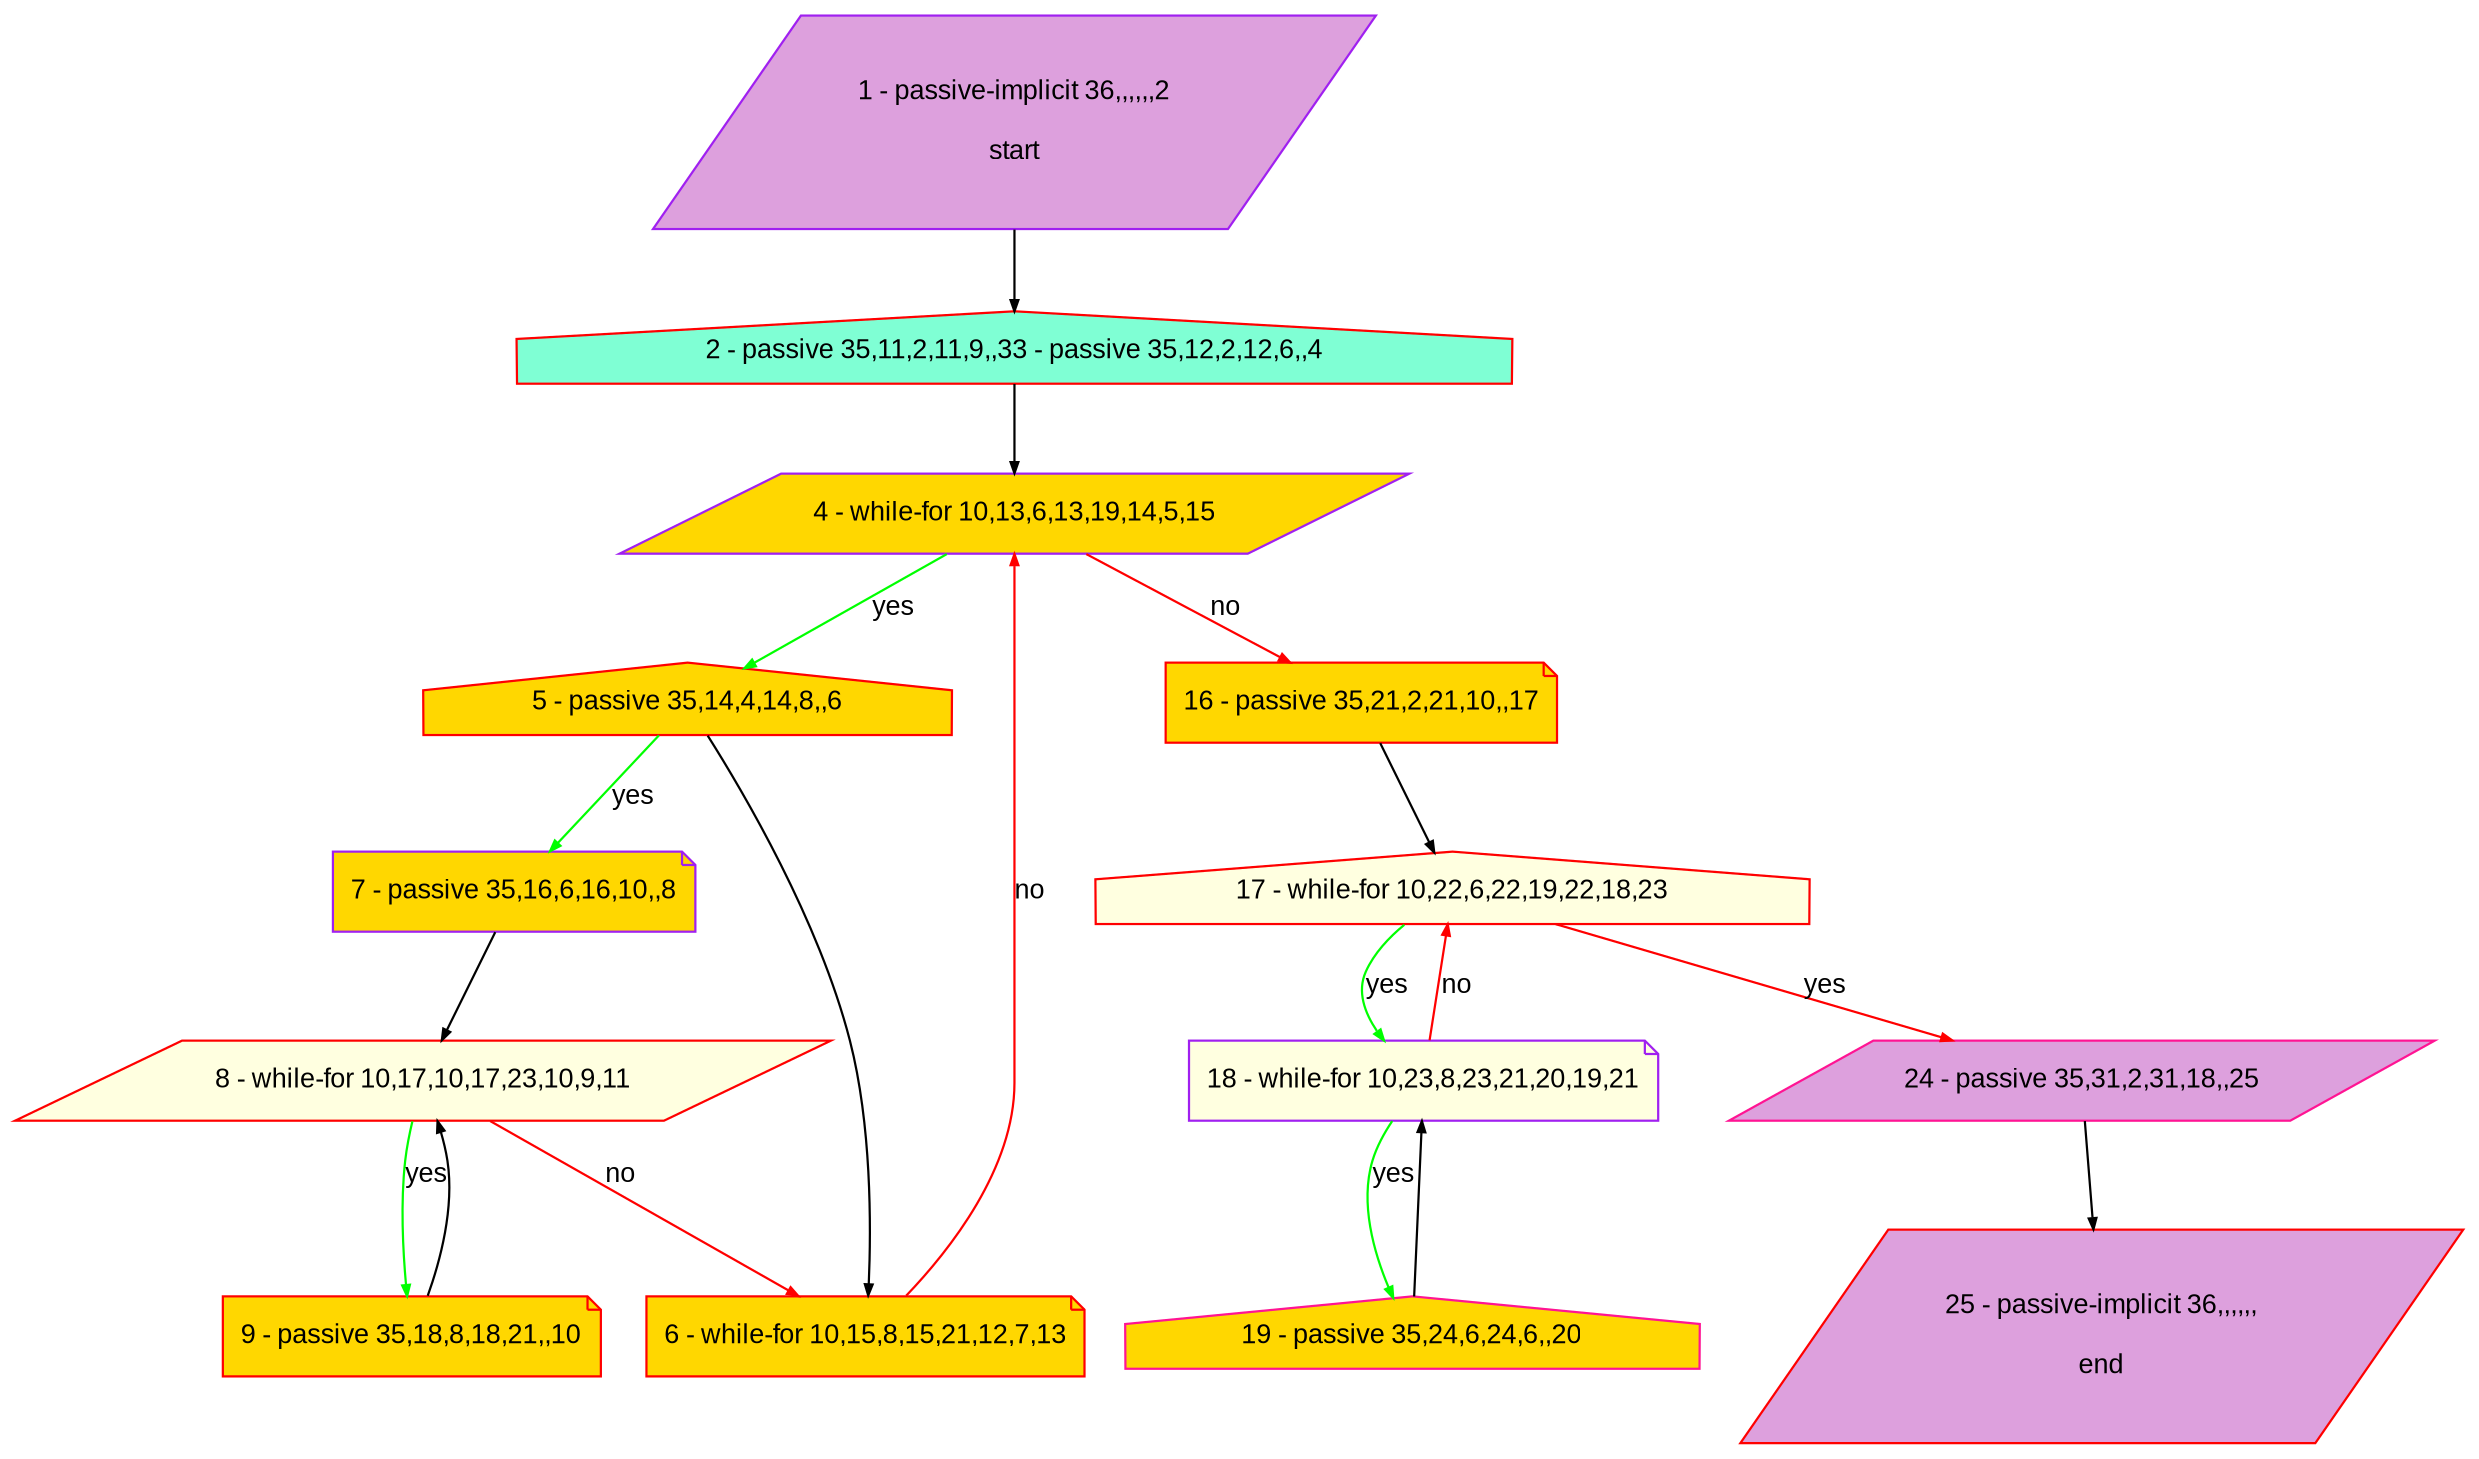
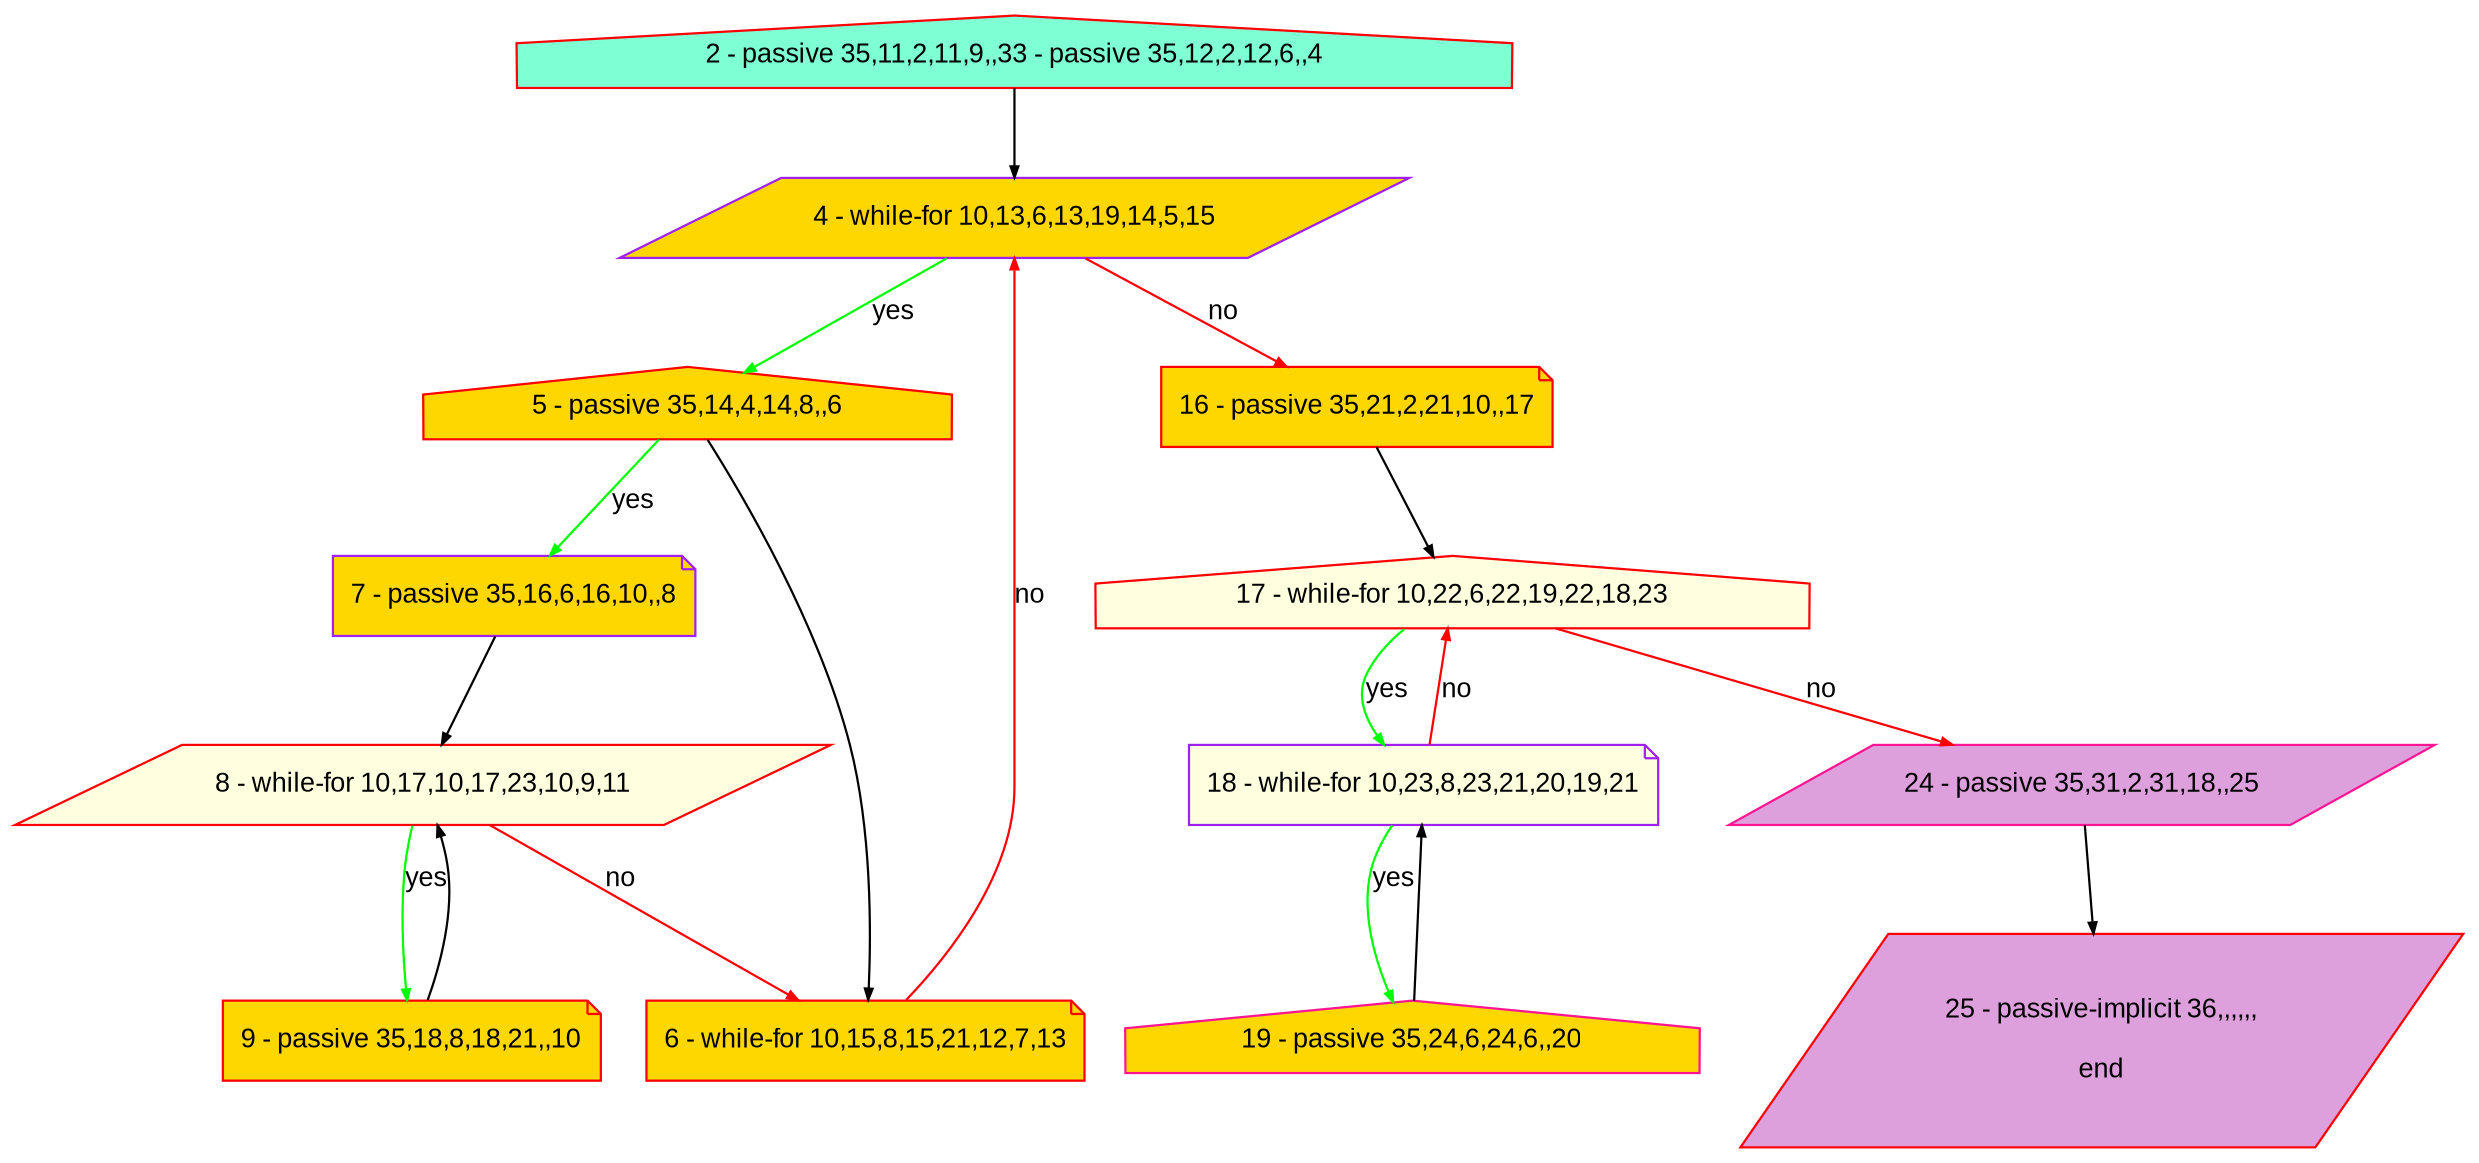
(1014, 122) -> none
(1825, 986) -> (1822, 690)
